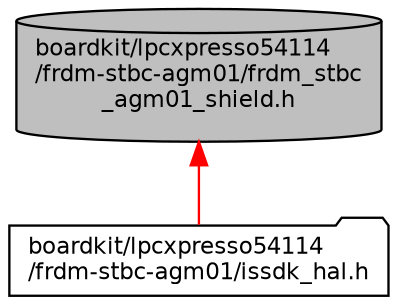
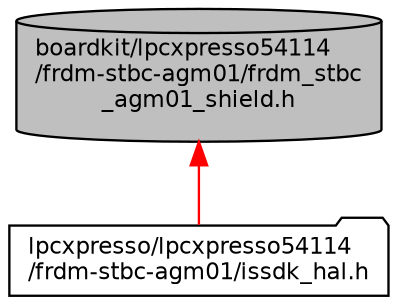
(199, 261) -> (199, 261)
